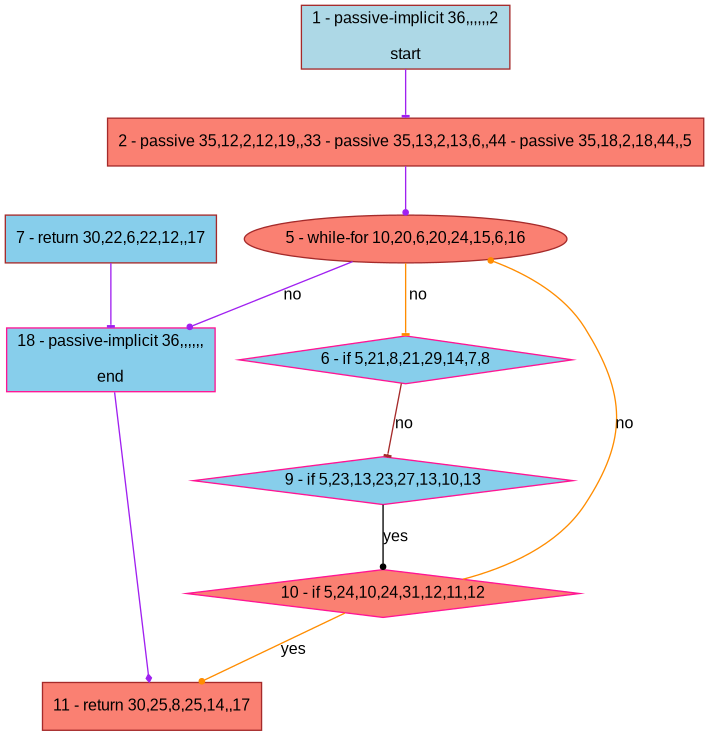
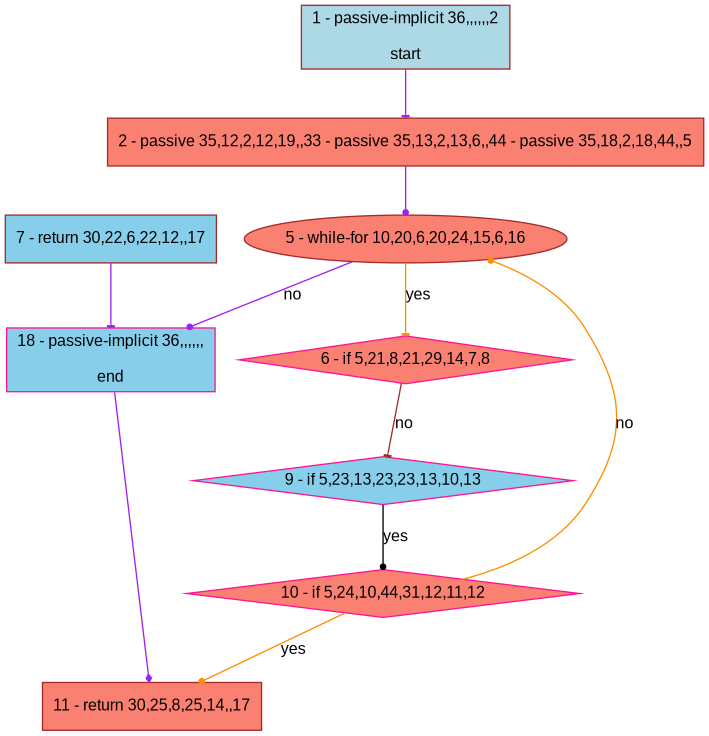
(418, 295) -> (418, 295)
(406, 360) -> (406, 360)
(383, 481) -> (383, 481)
(383, 594) -> (383, 594)
